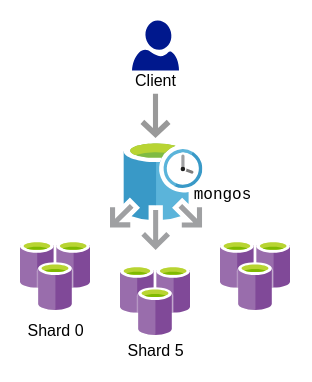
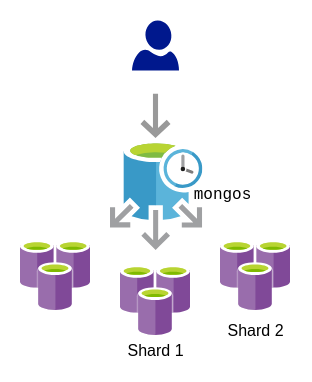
(156, 81) -> none
(56, 331) -> none
none -> (256, 331)
(156, 351) -> (156, 351)
